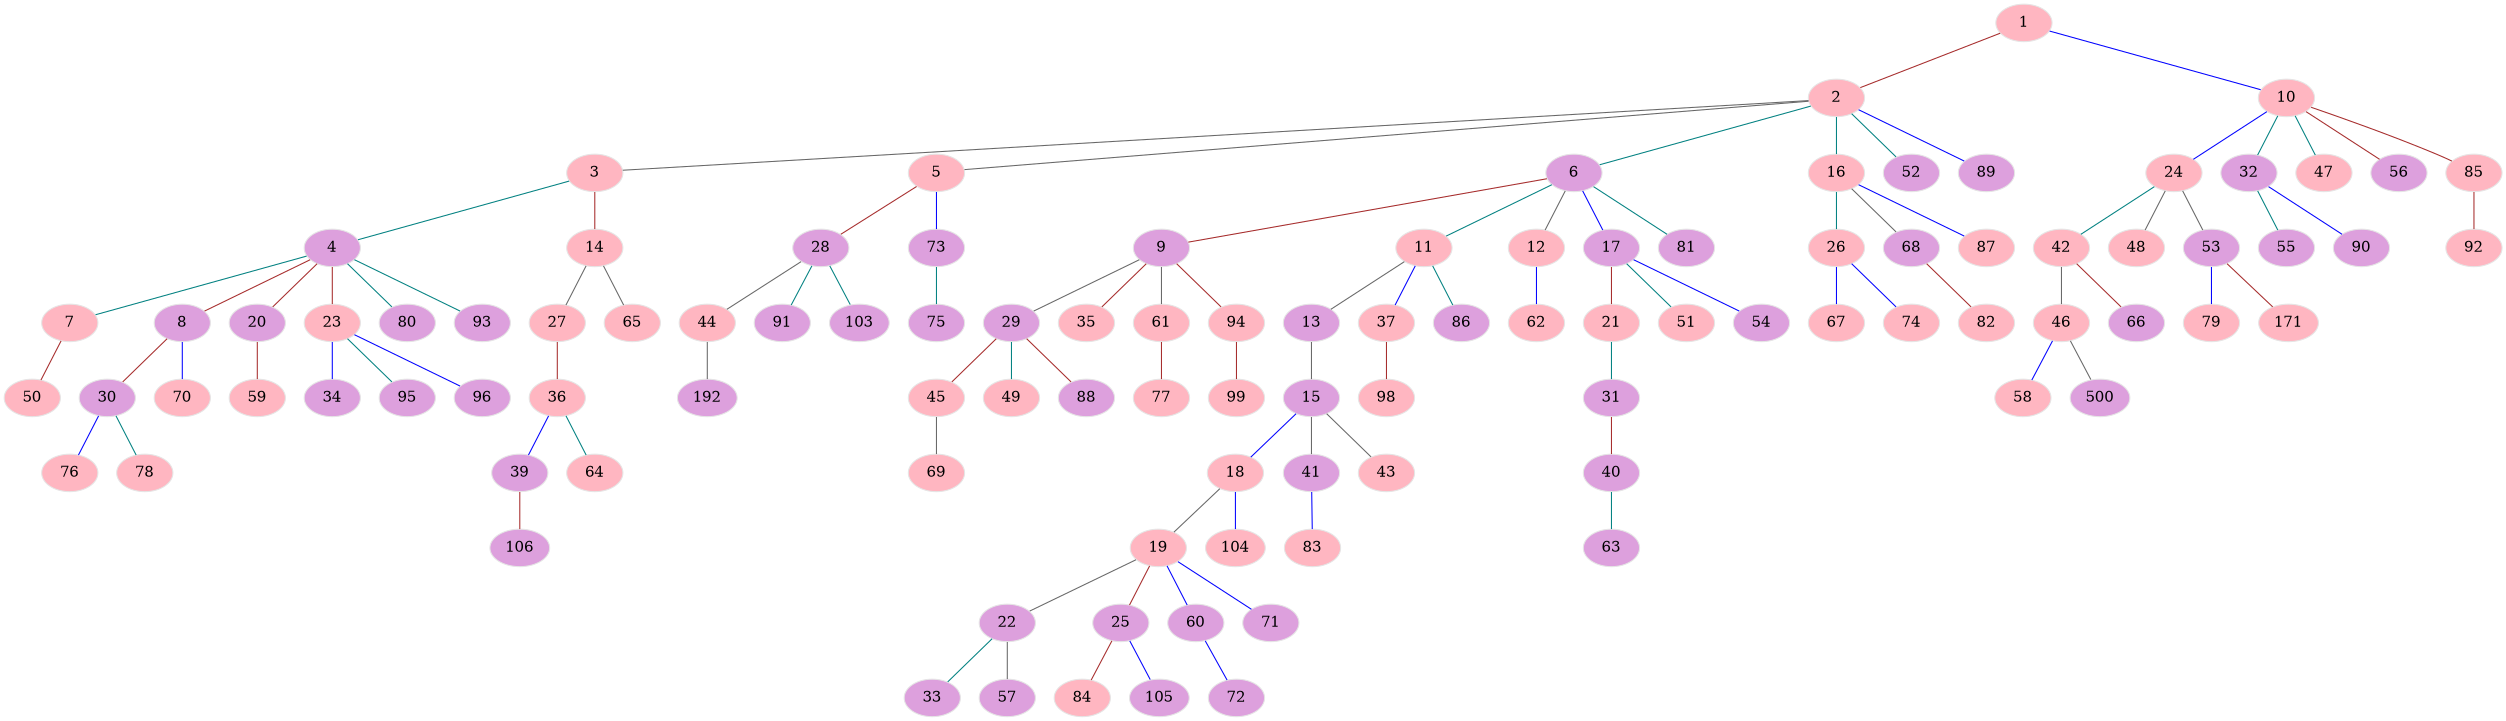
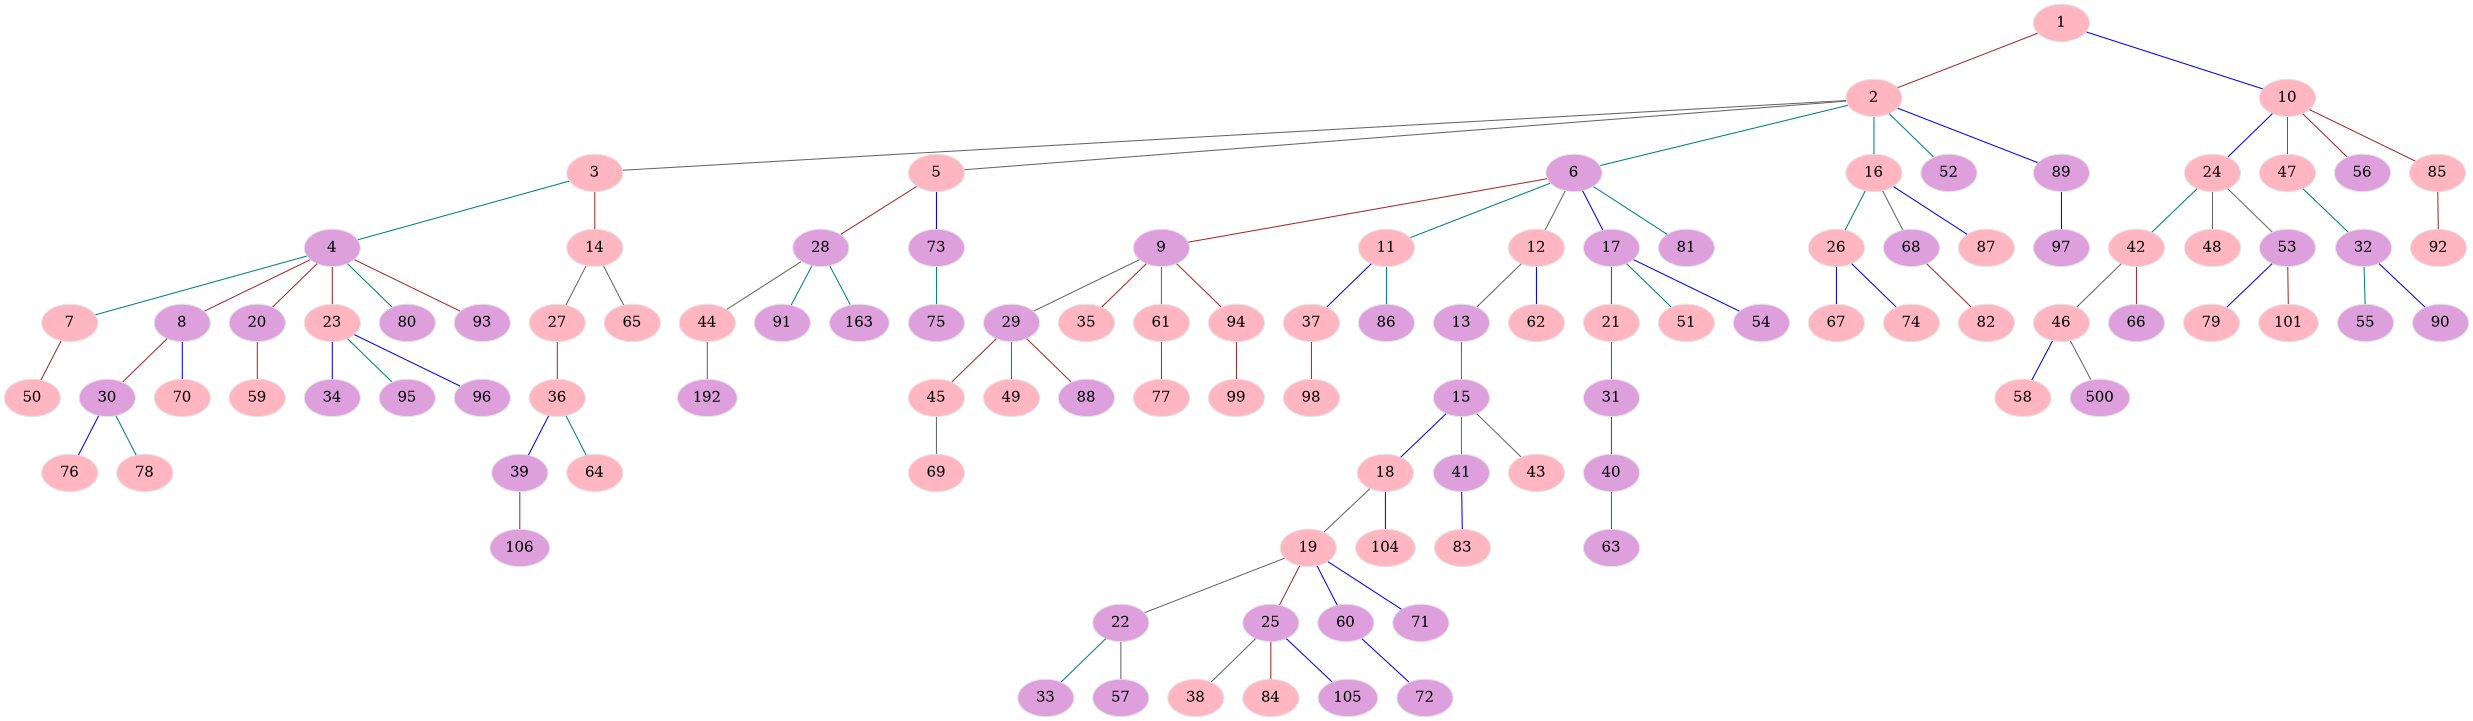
(2268, 135) -> (2326, 210)
none -> (2061, 248)
(407, 285) -> (407, 285)
(1368, 285) -> (1499, 285)
(859, 323) -> (859, 323)
(2289, 323) -> (2289, 323)
none -> (1196, 698)
